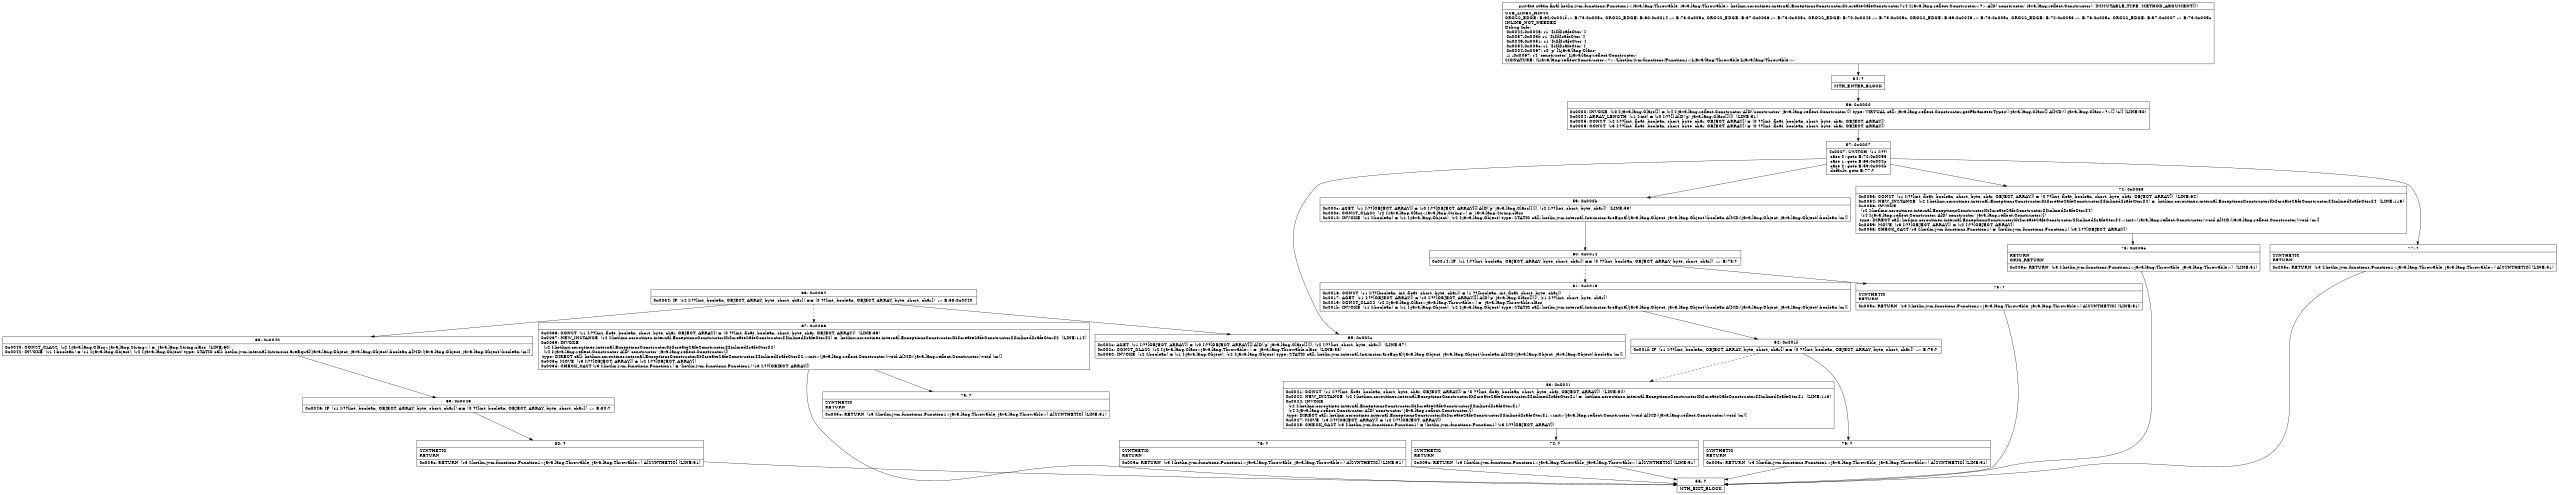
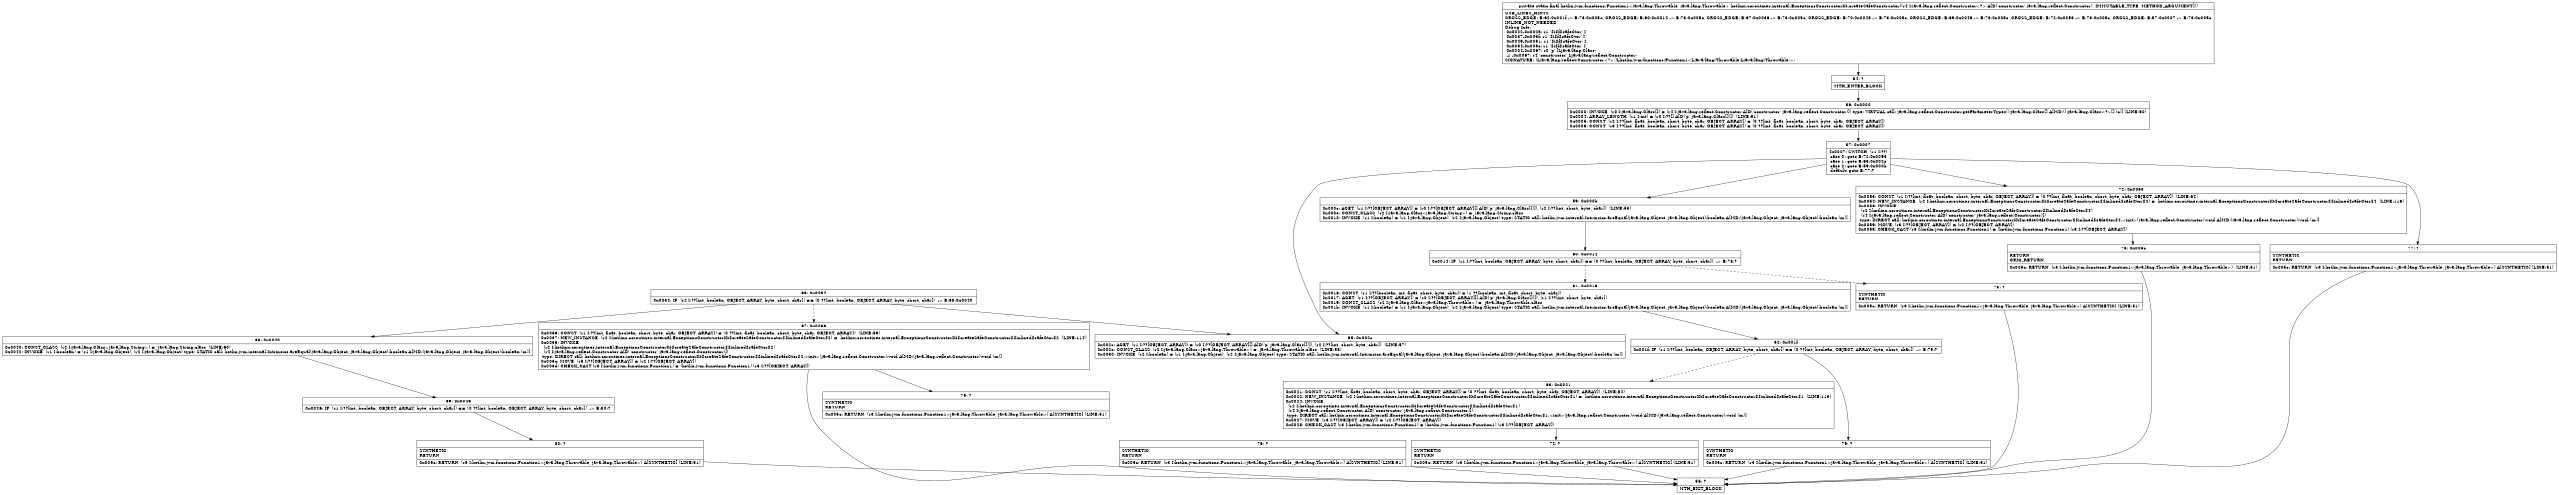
(1763, 274) -> (1763, 274)
